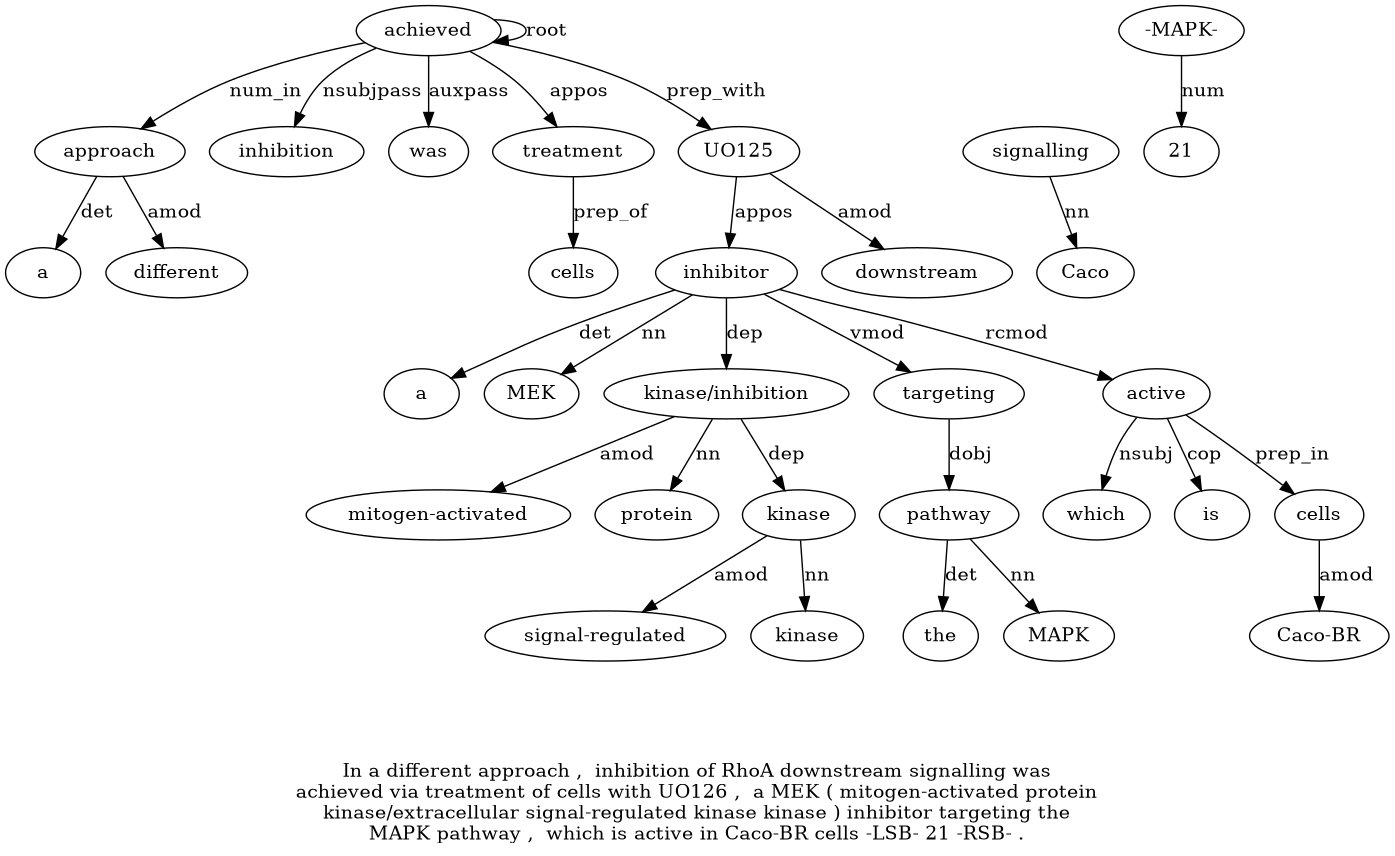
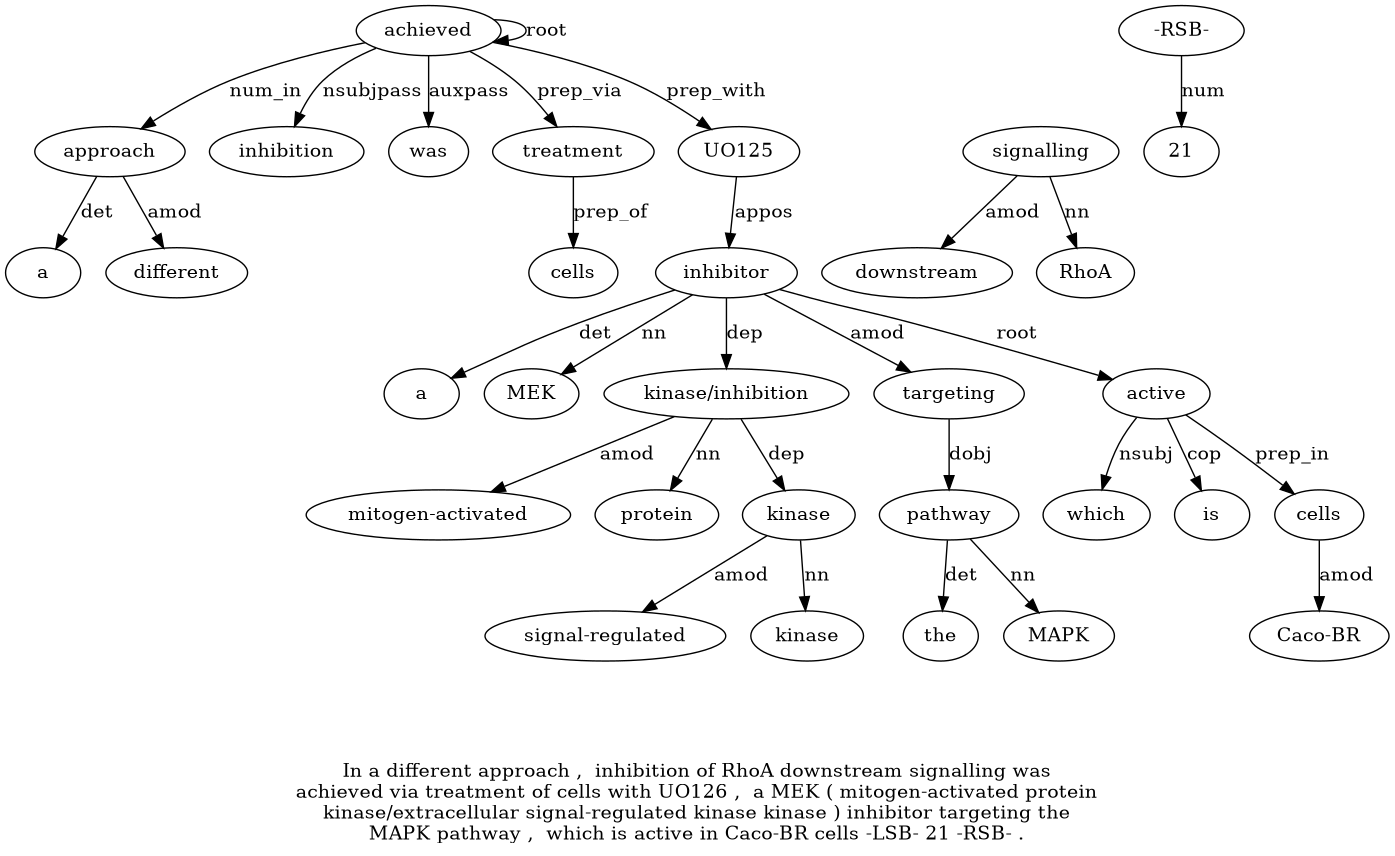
(1182, 31) -> (1182, 31)
(580, 91) -> (580, 91)
(821, 207) -> (984, 207)
(1086, 273) -> (1086, 273)
(878, 333) -> (878, 333)
(1017, 333) -> (1017, 333)
